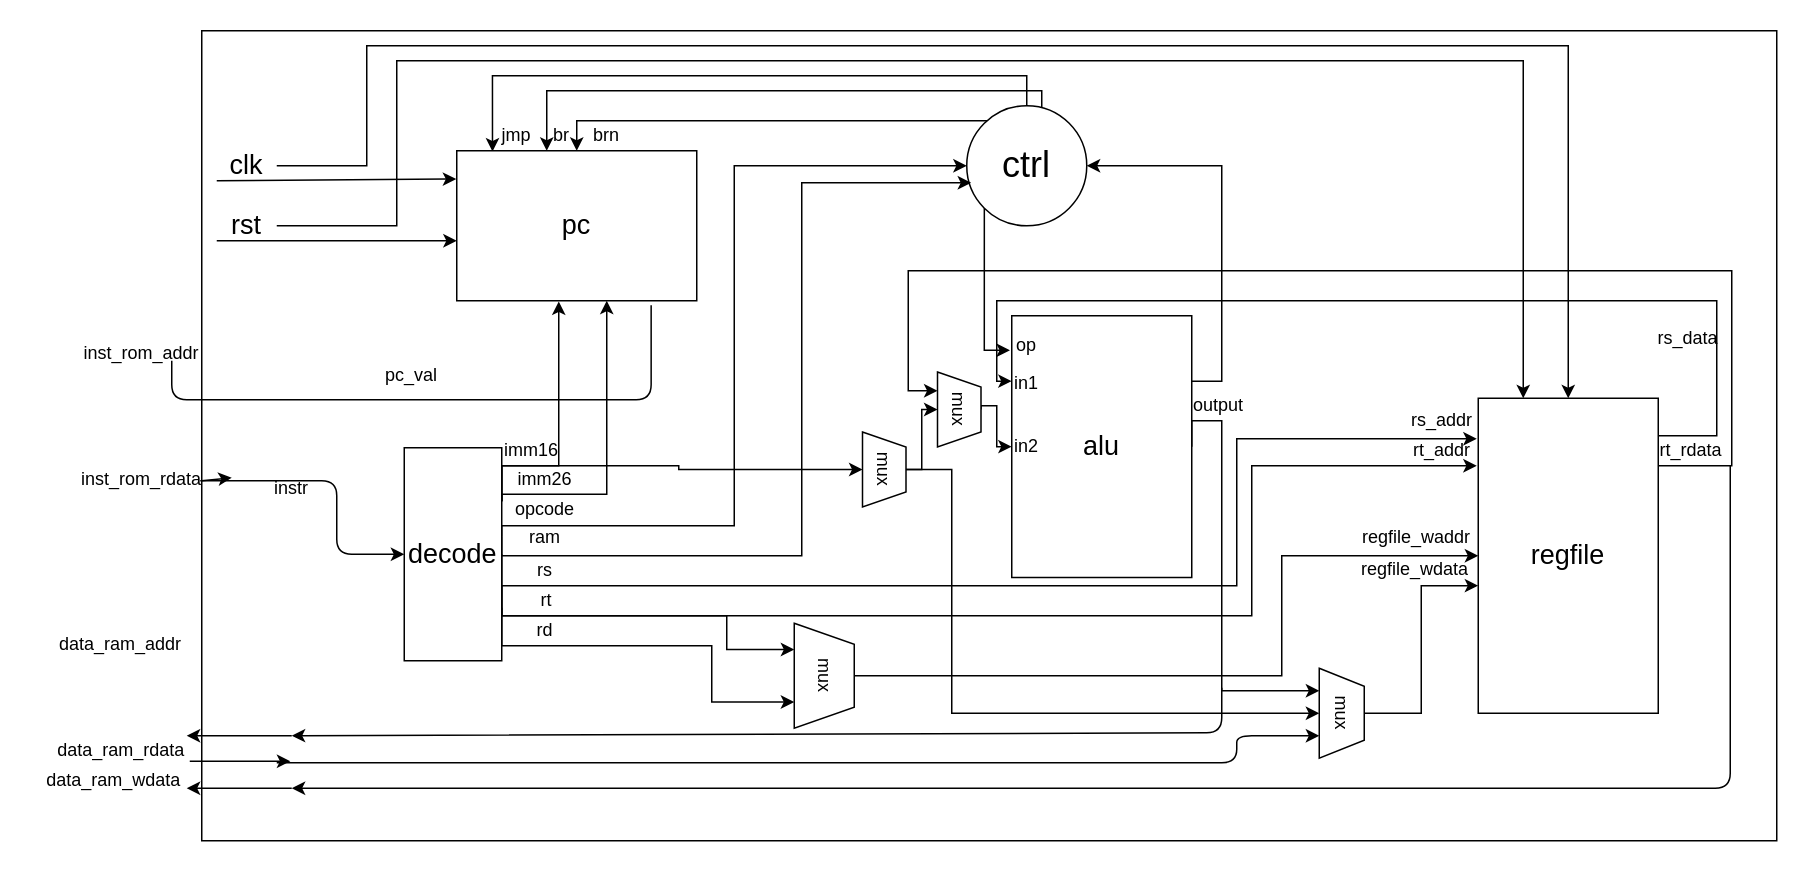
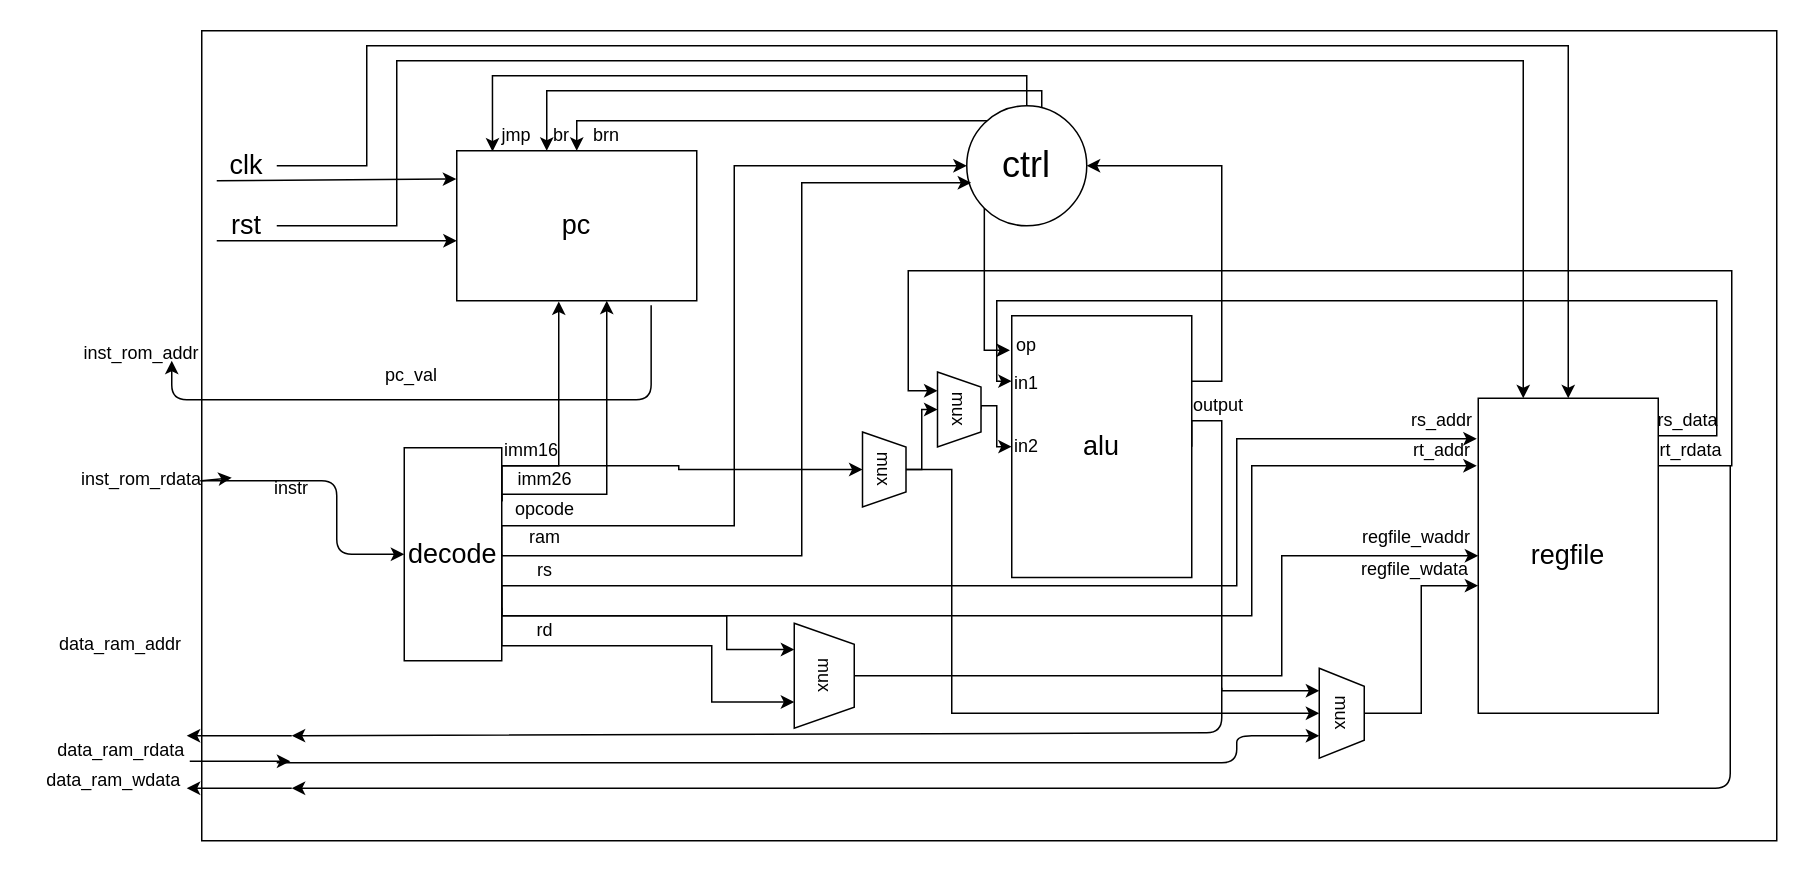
(1688, 338) -> (1688, 421)
(172, 367) -> (172, 372)
(547, 601) -> none
